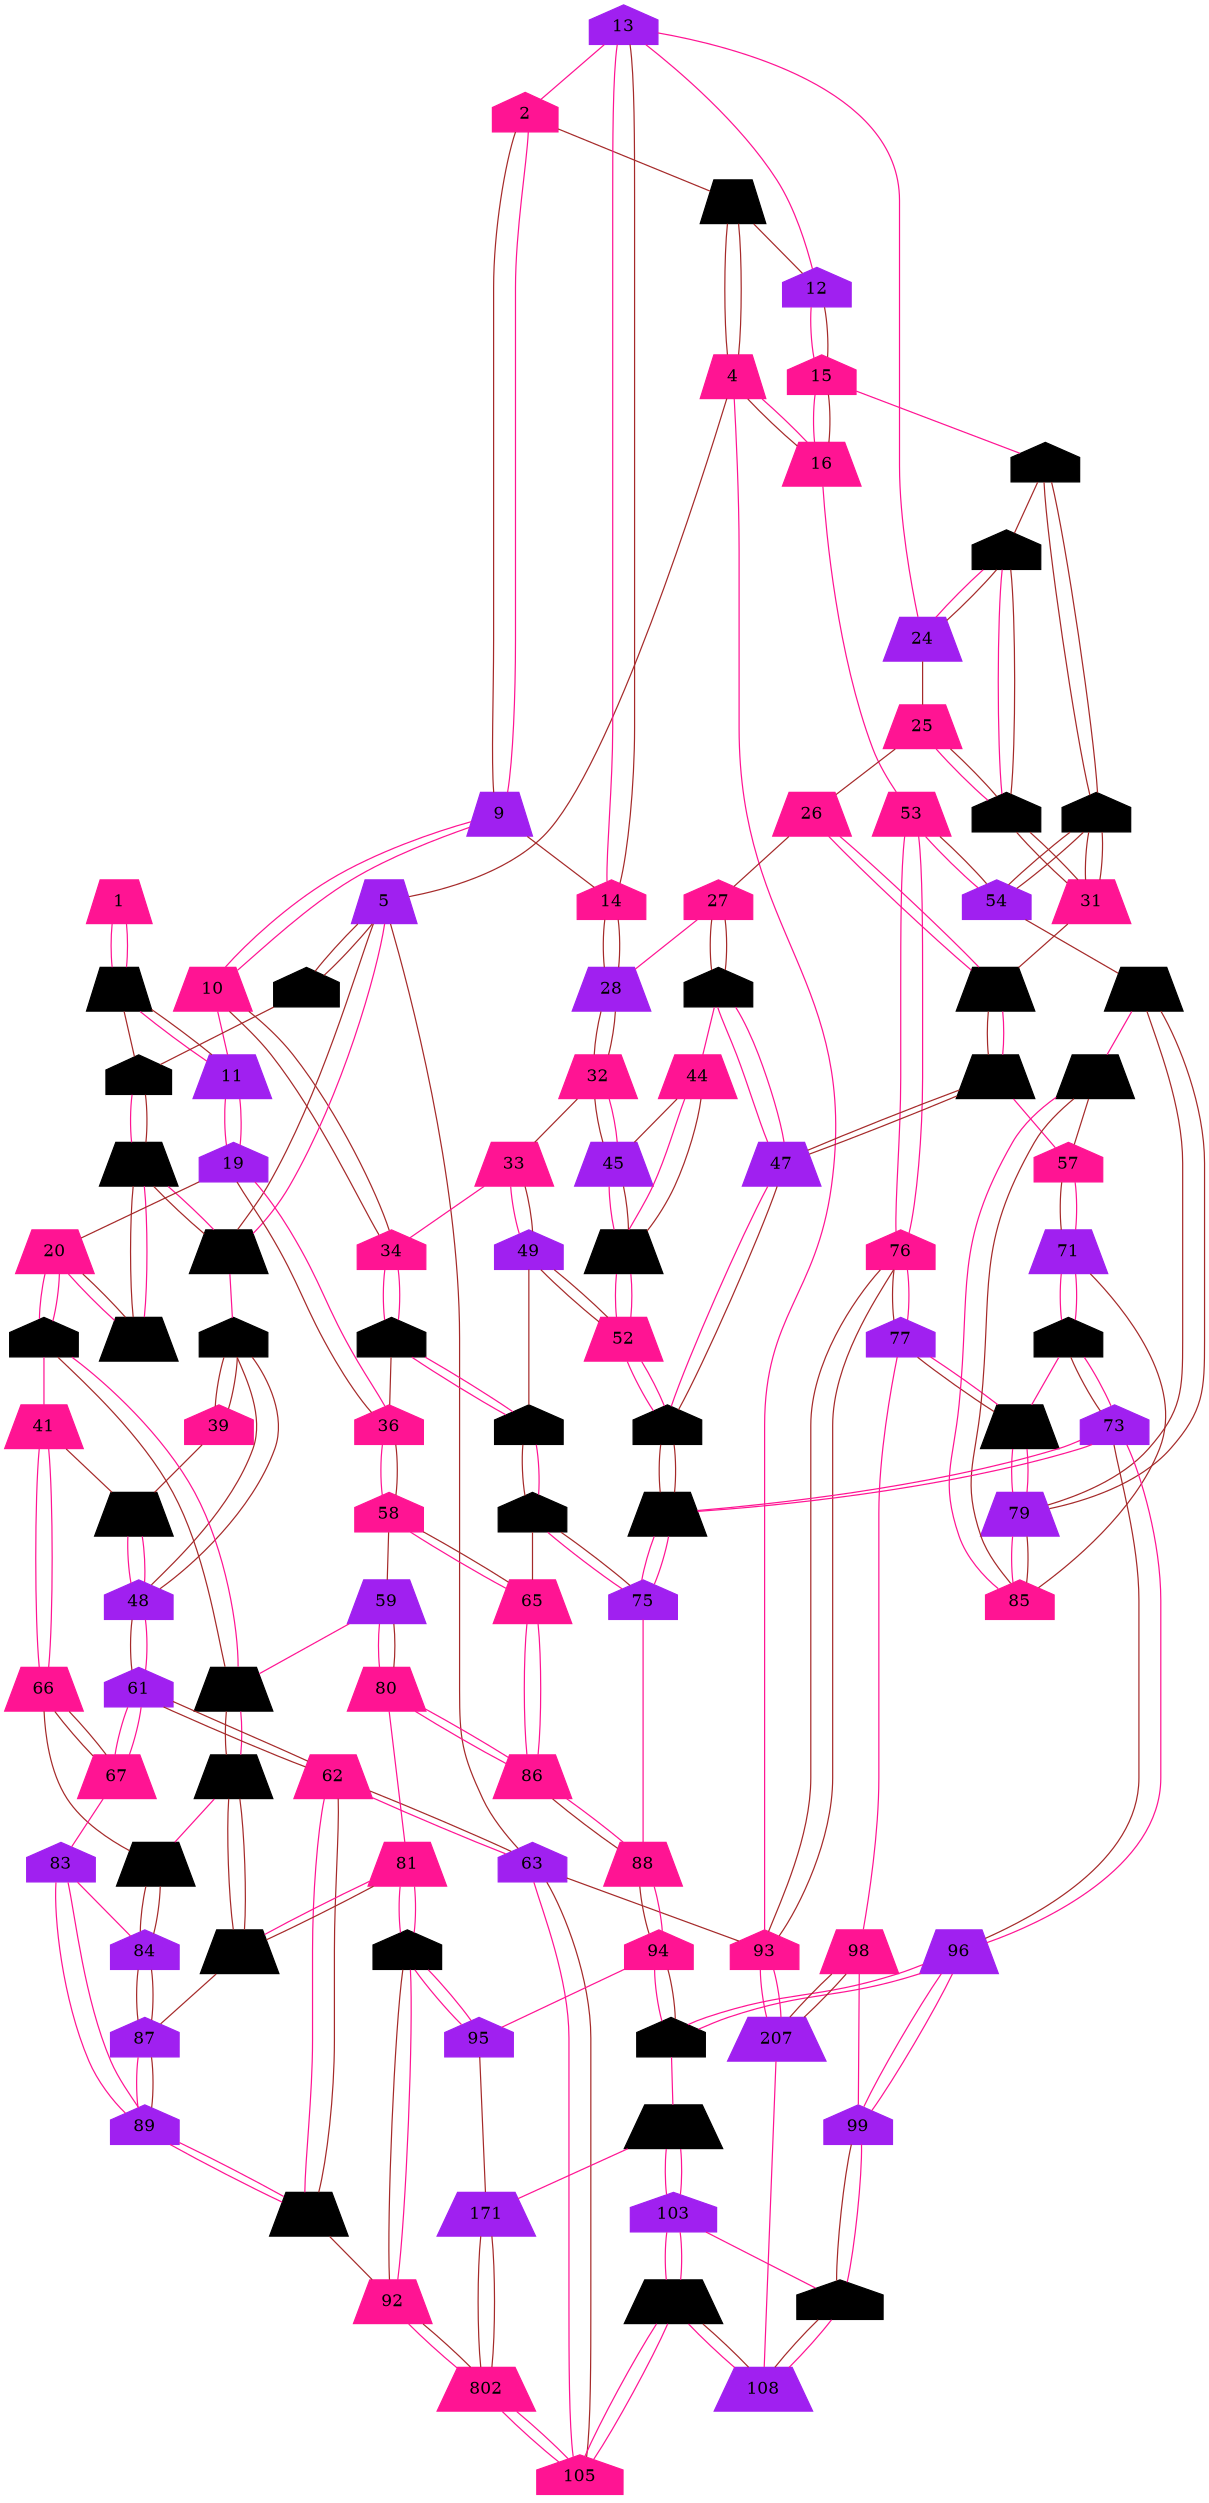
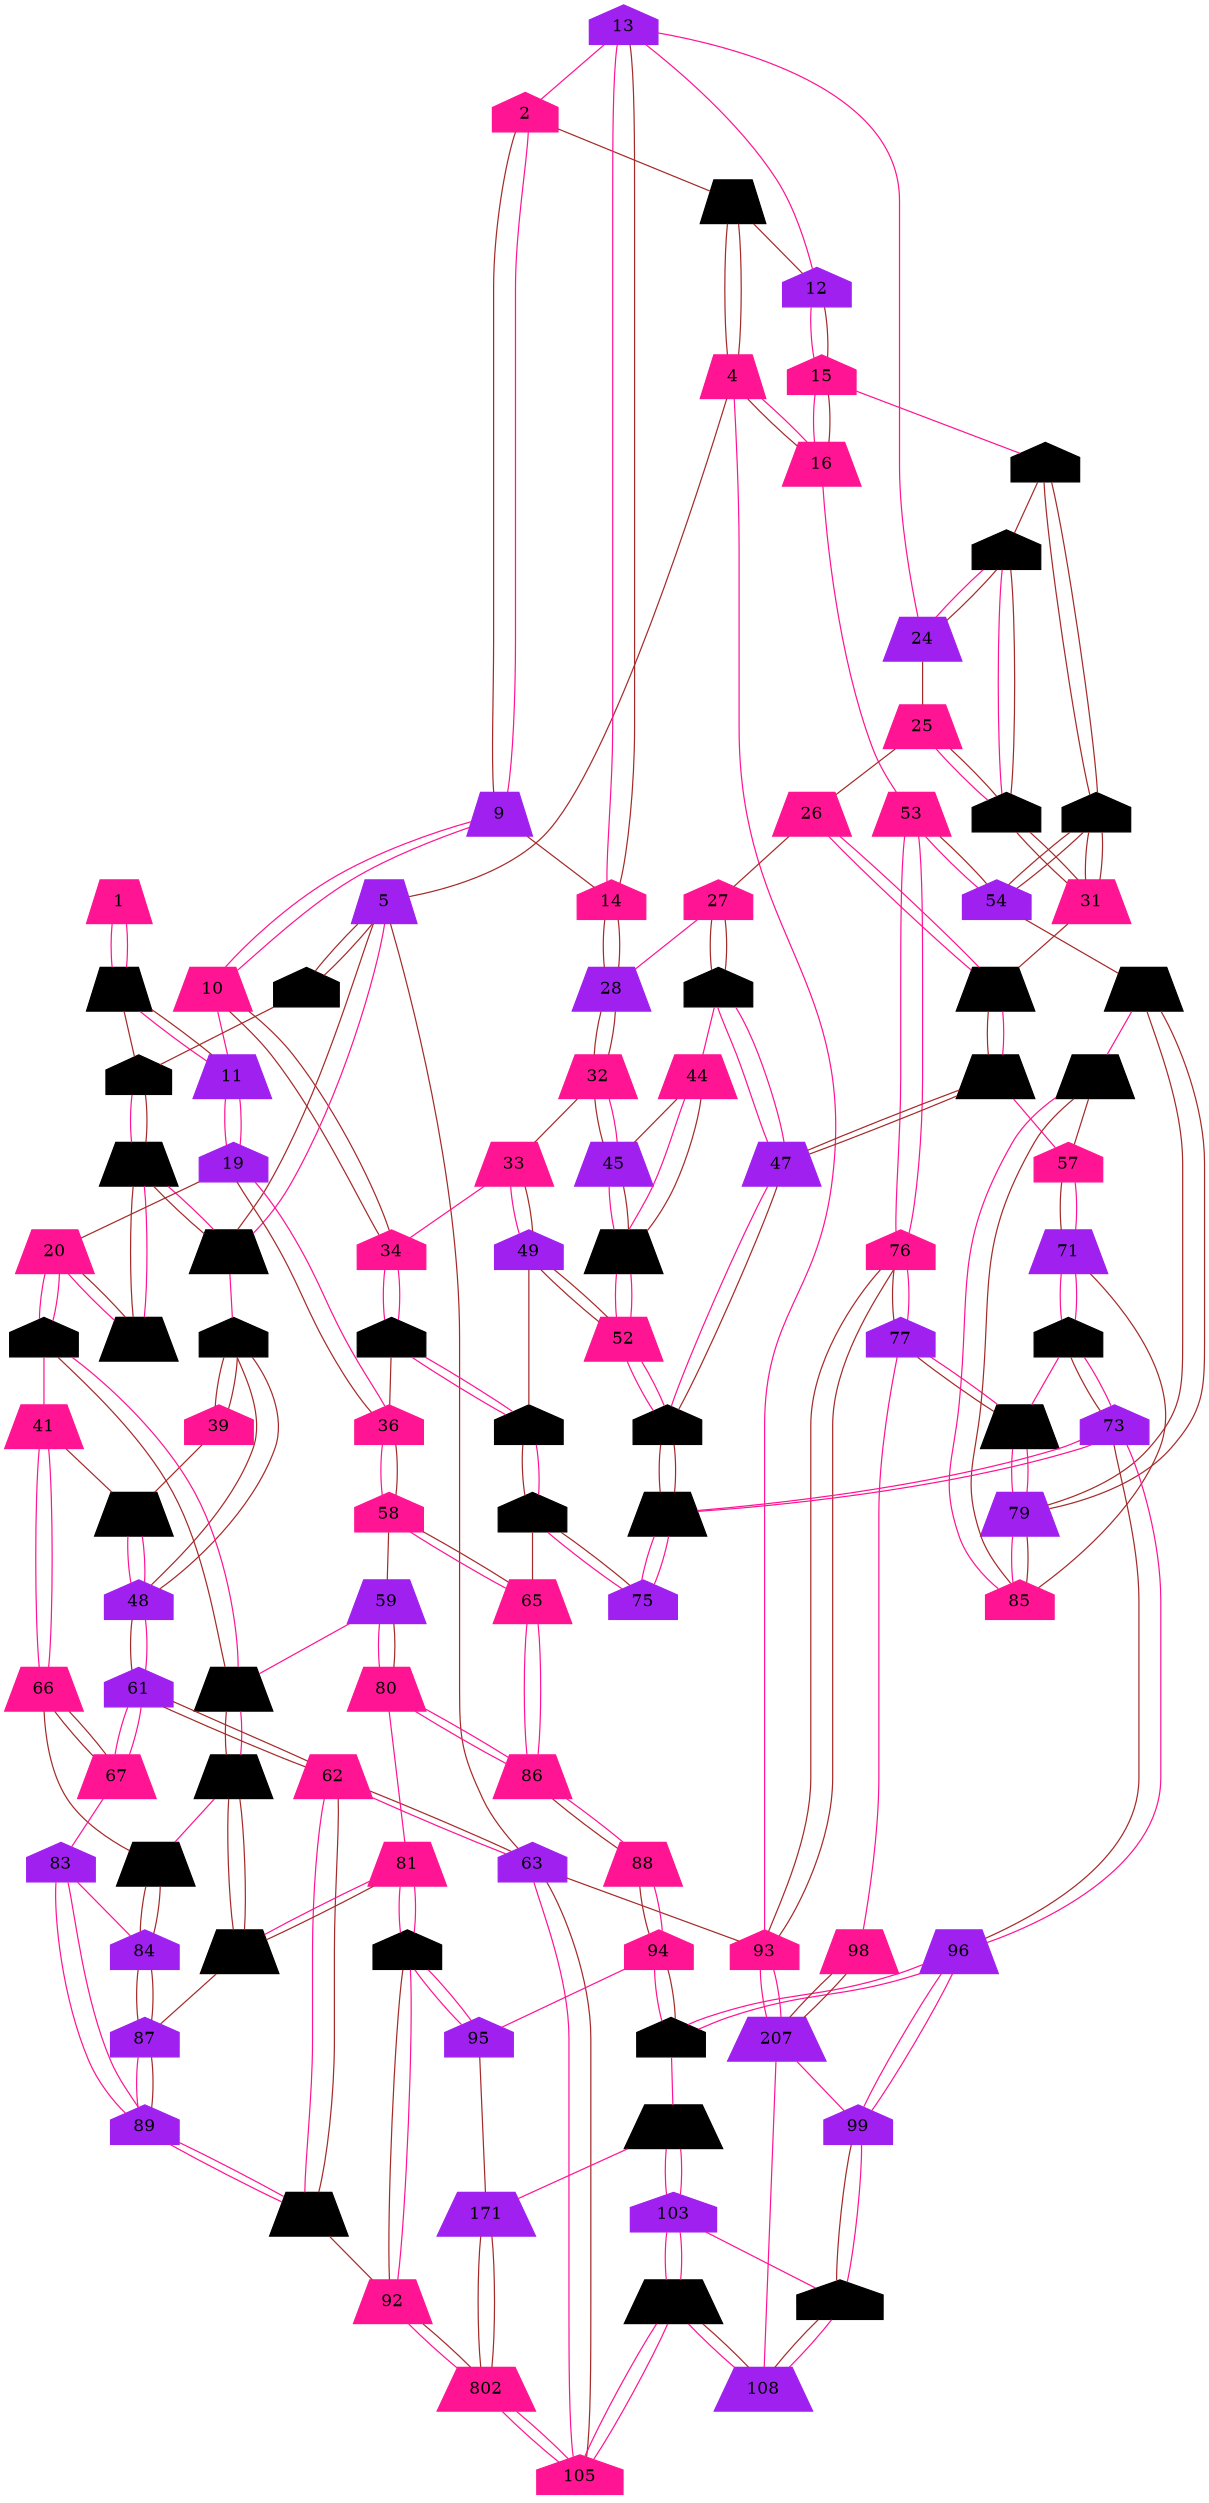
(643, 1731) -> none
(859, 2039) -> (821, 2086)
